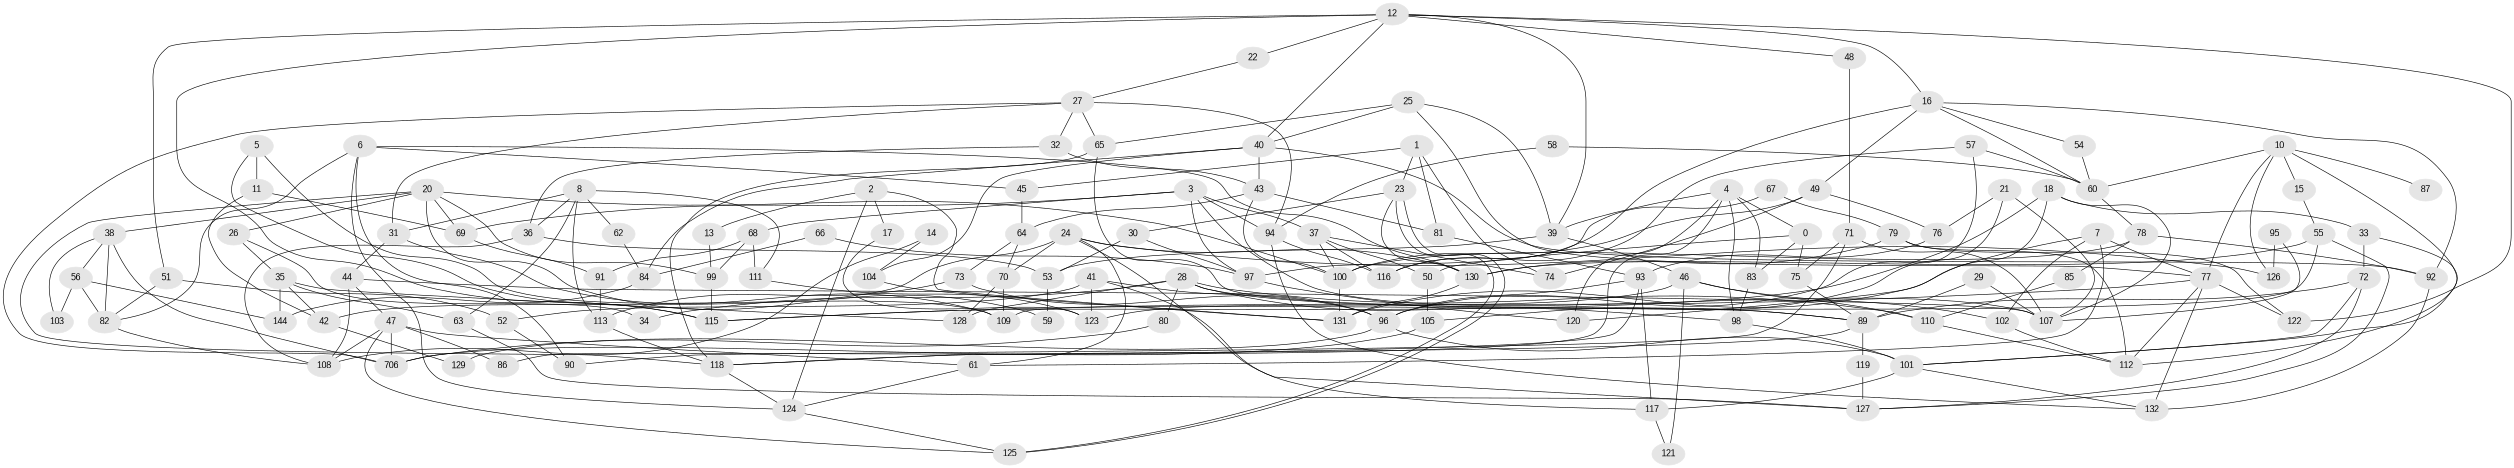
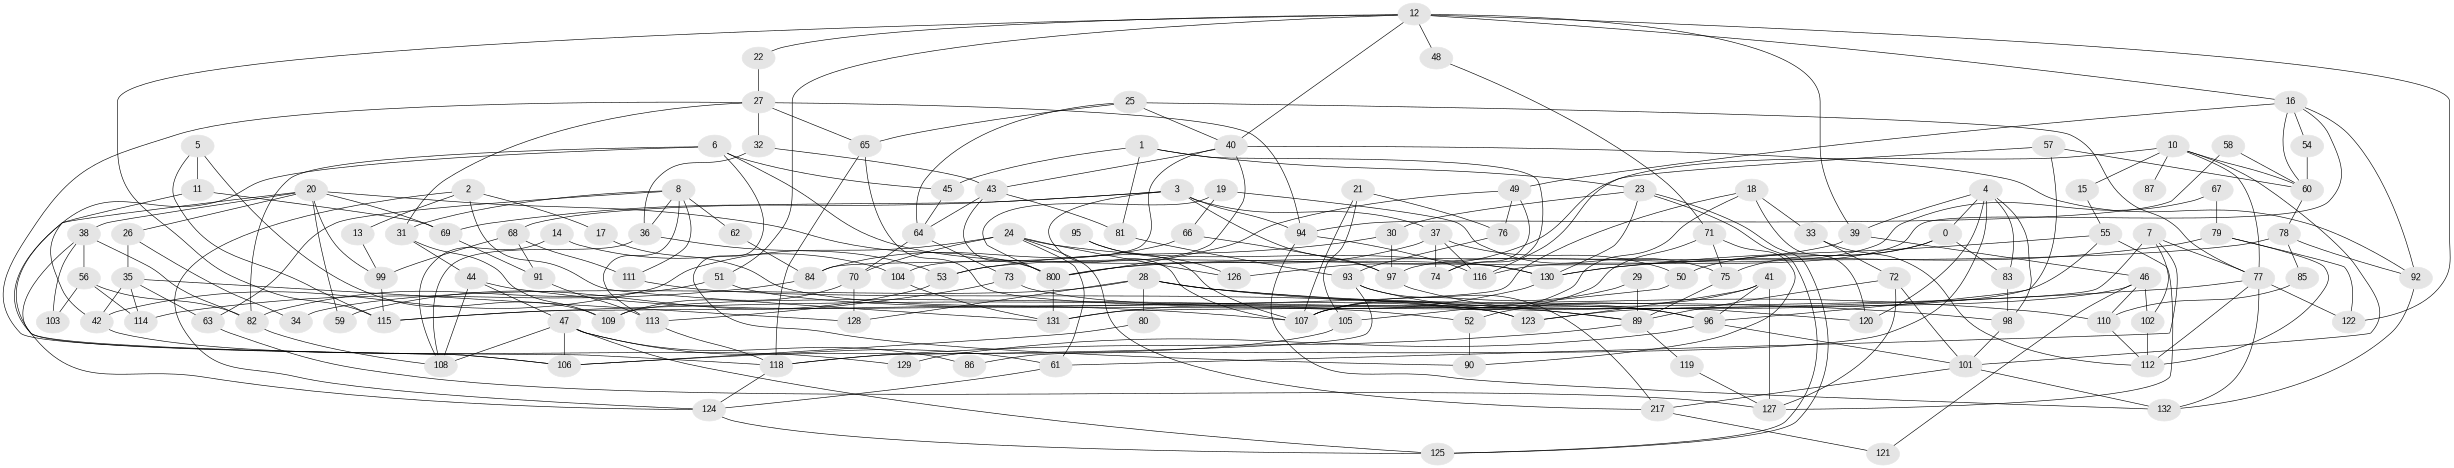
(1509, 140) -> (990, 132)
none -> (1221, 190)
(1340, 278) -> (1053, 278)
(280, 322) -> (141, 322)
(391, 366) -> (564, 366)
(1652, 410) -> (1658, 410)
